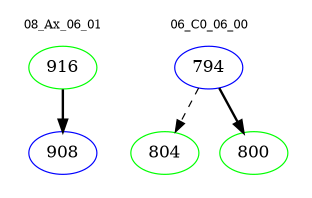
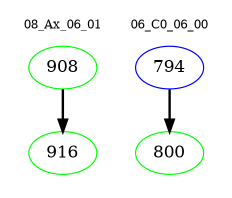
(63, 104) -> (63, 104)
(63, 153) -> (63, 68)
(165, 153) -> none
